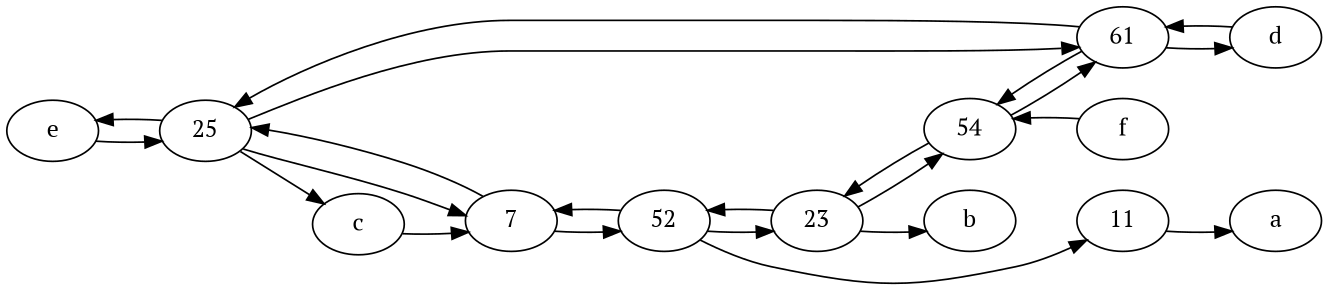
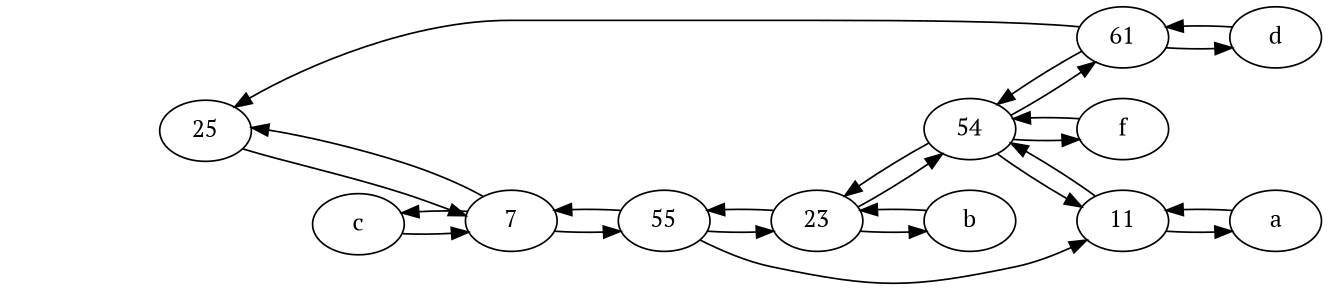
(650, 51) -> none
(53, 131) -> none
none -> (1038, 140)
(275, 173) -> (443, 211)
none -> (1061, 173)
none -> (1032, 177)
none -> (902, 209)
none -> (1208, 209)
(664, 221) -> (664, 221)
